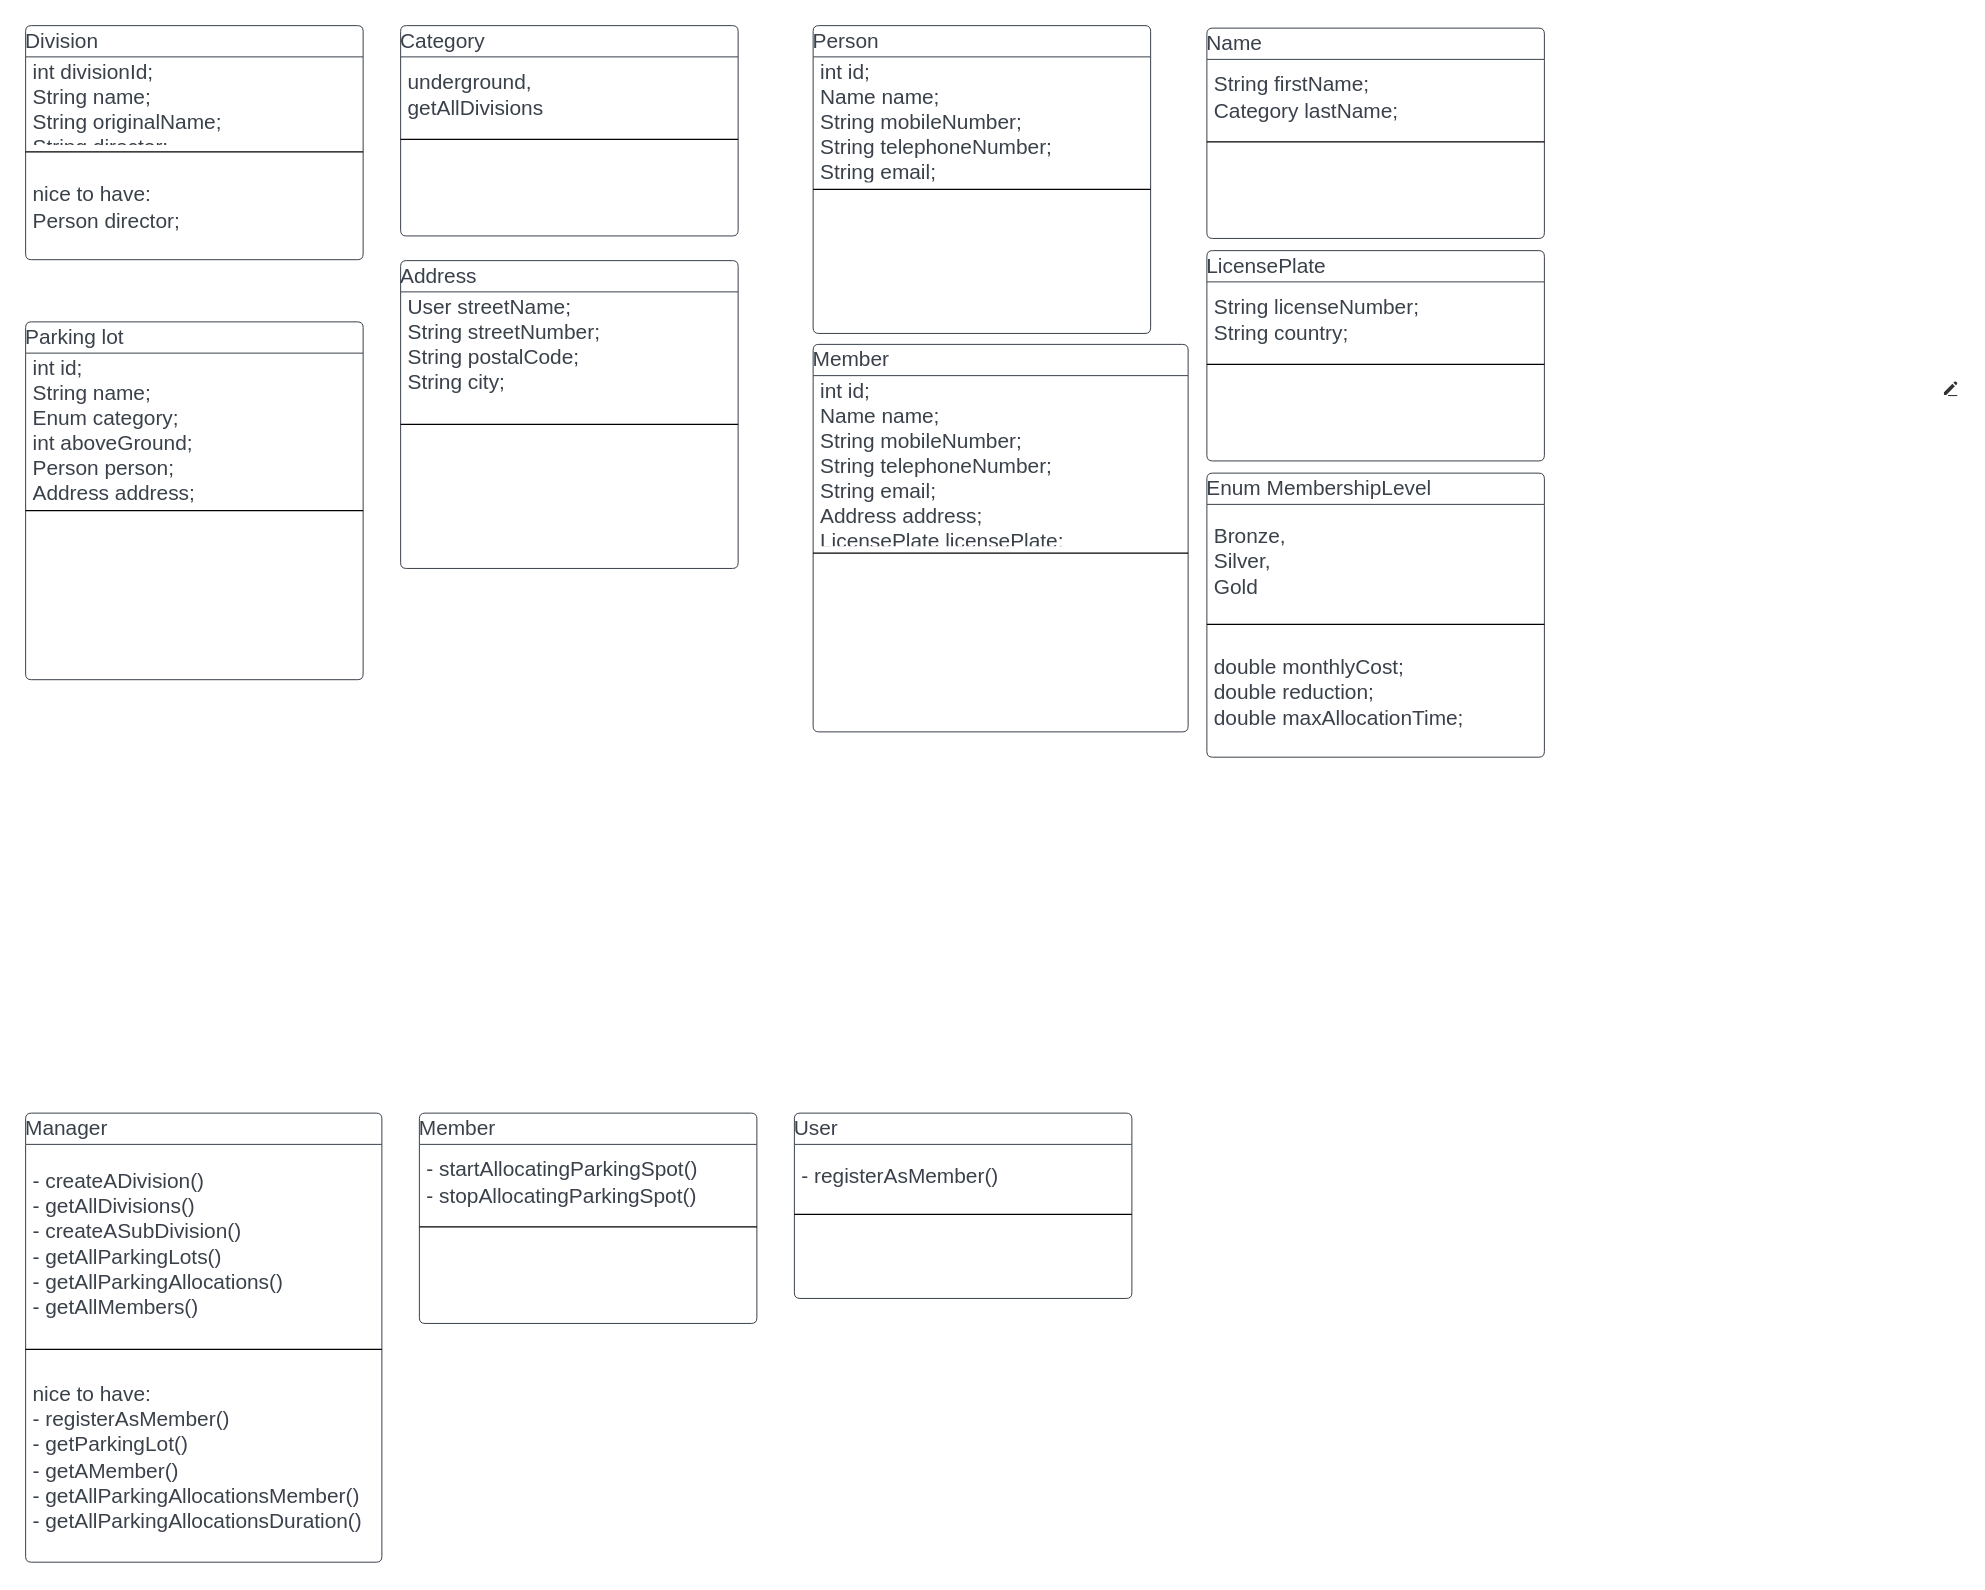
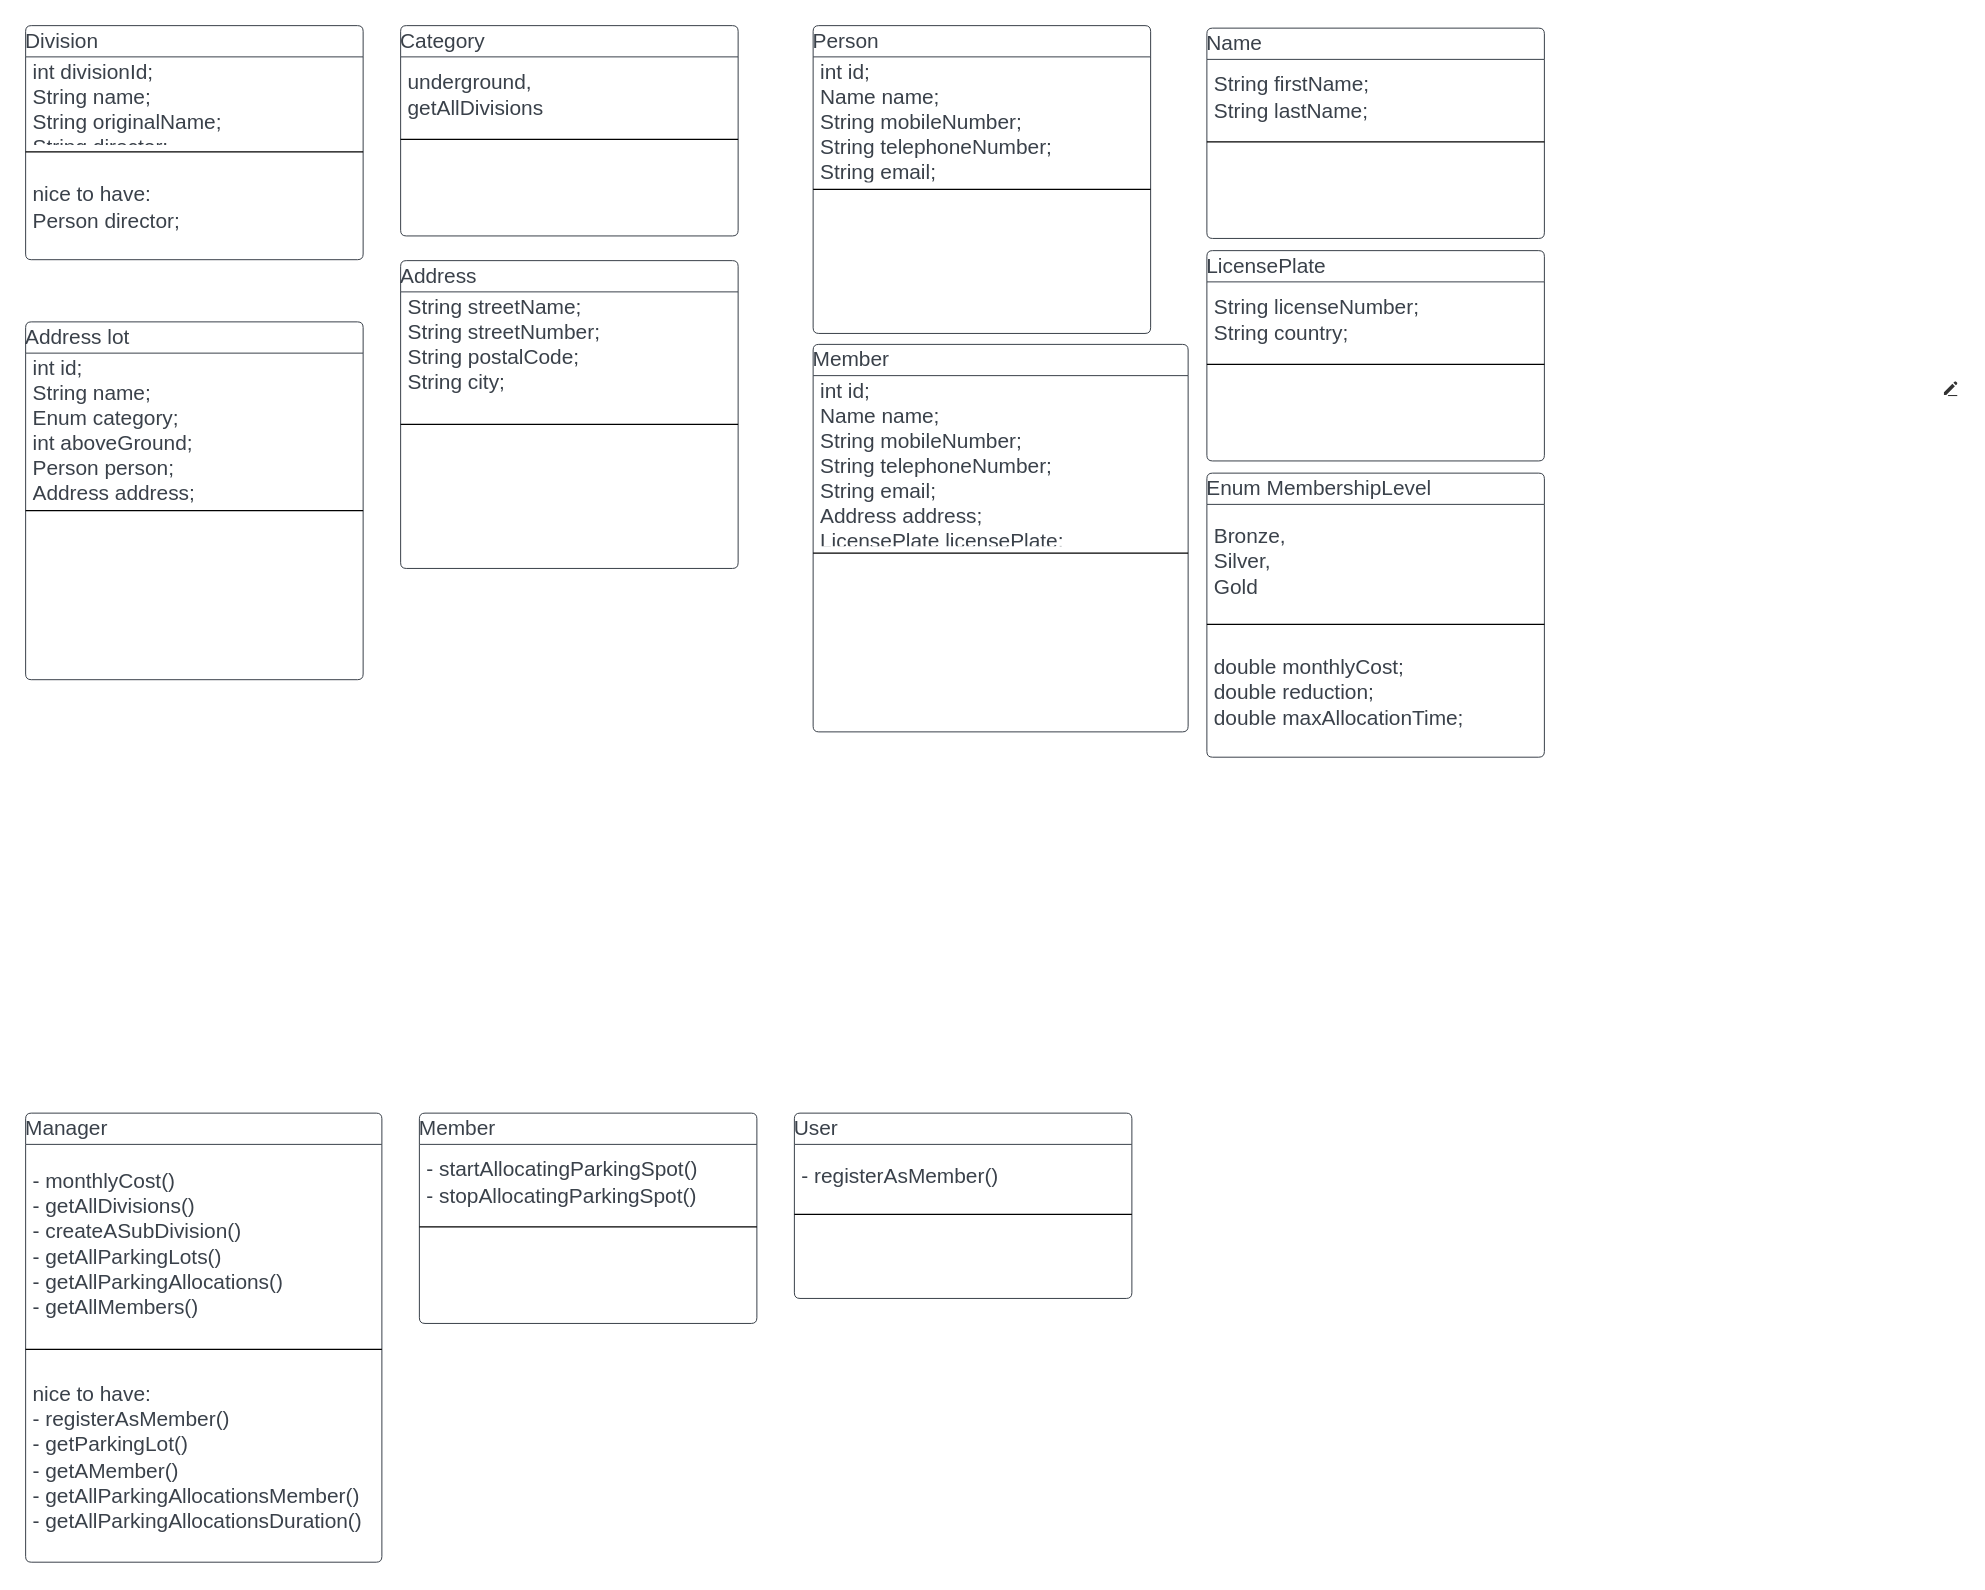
(1311, 98) -> (1303, 98)
(82, 338) -> (84, 338)
(517, 356) -> (517, 356)
(178, 1244) -> (178, 1244)
